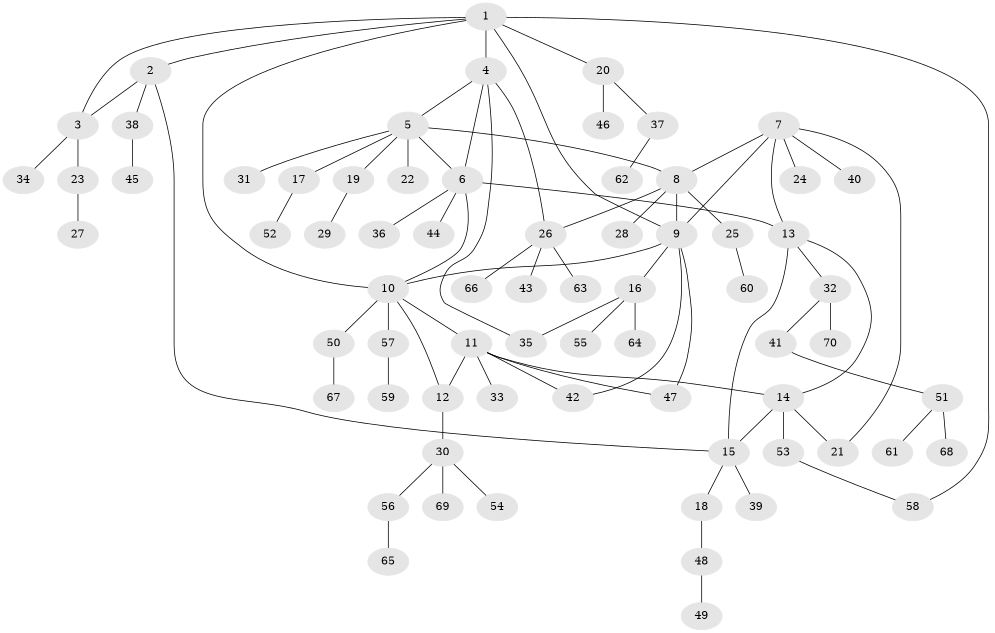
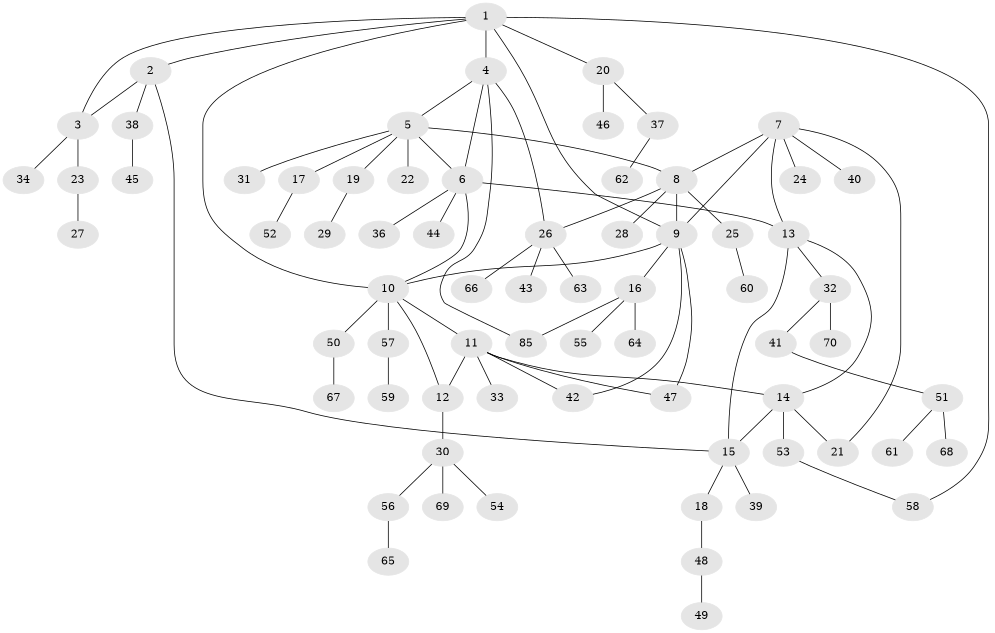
(526, 344) -> (526, 344)
